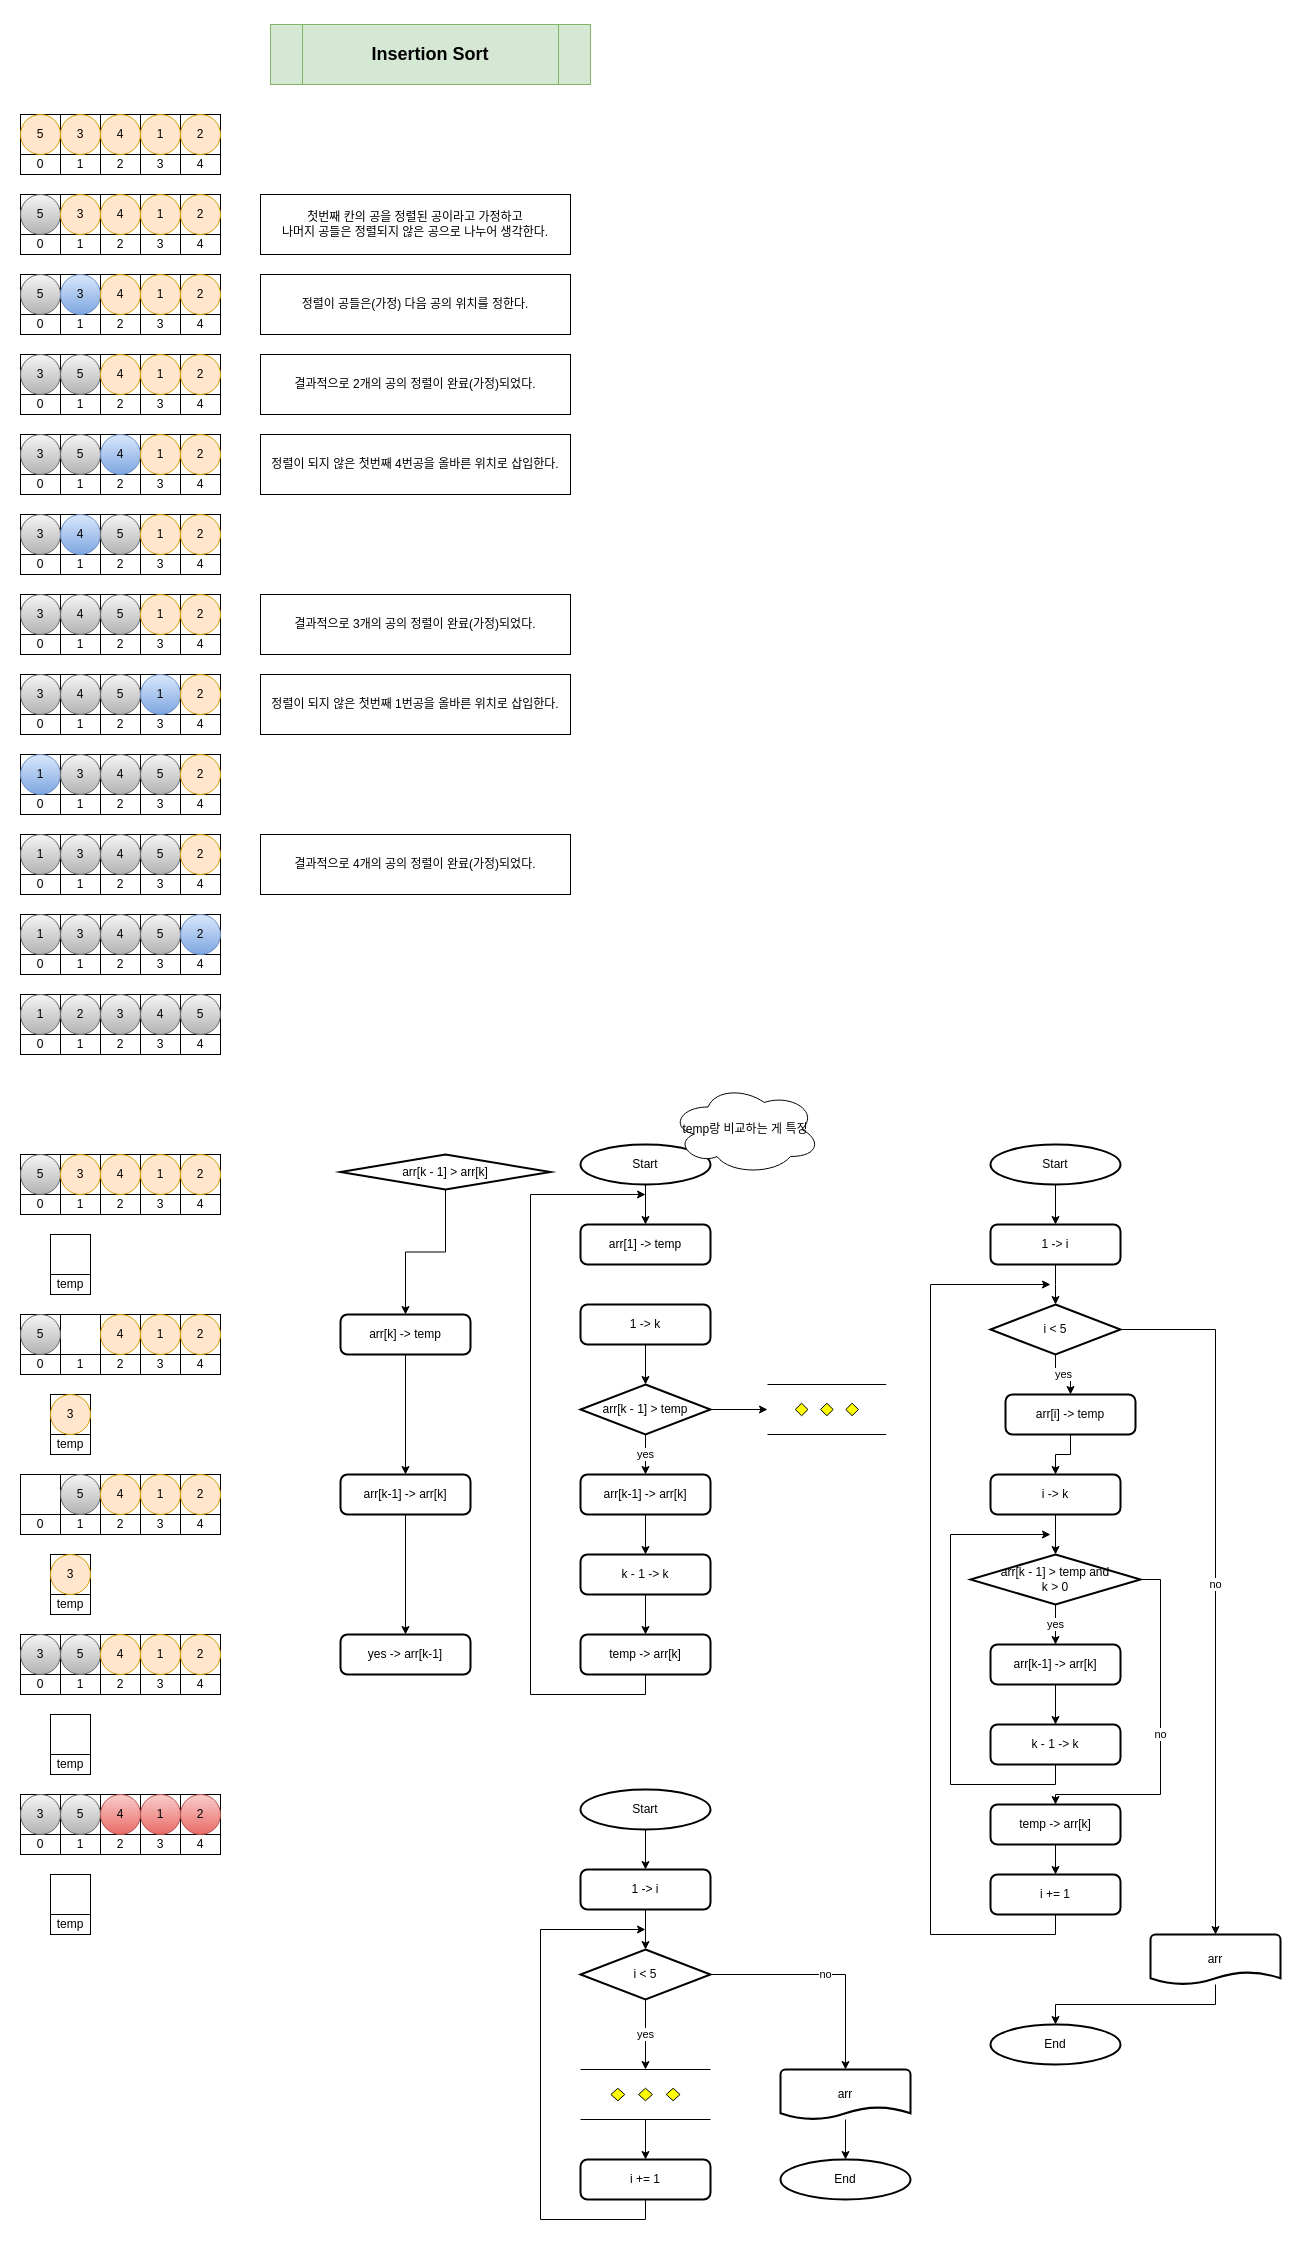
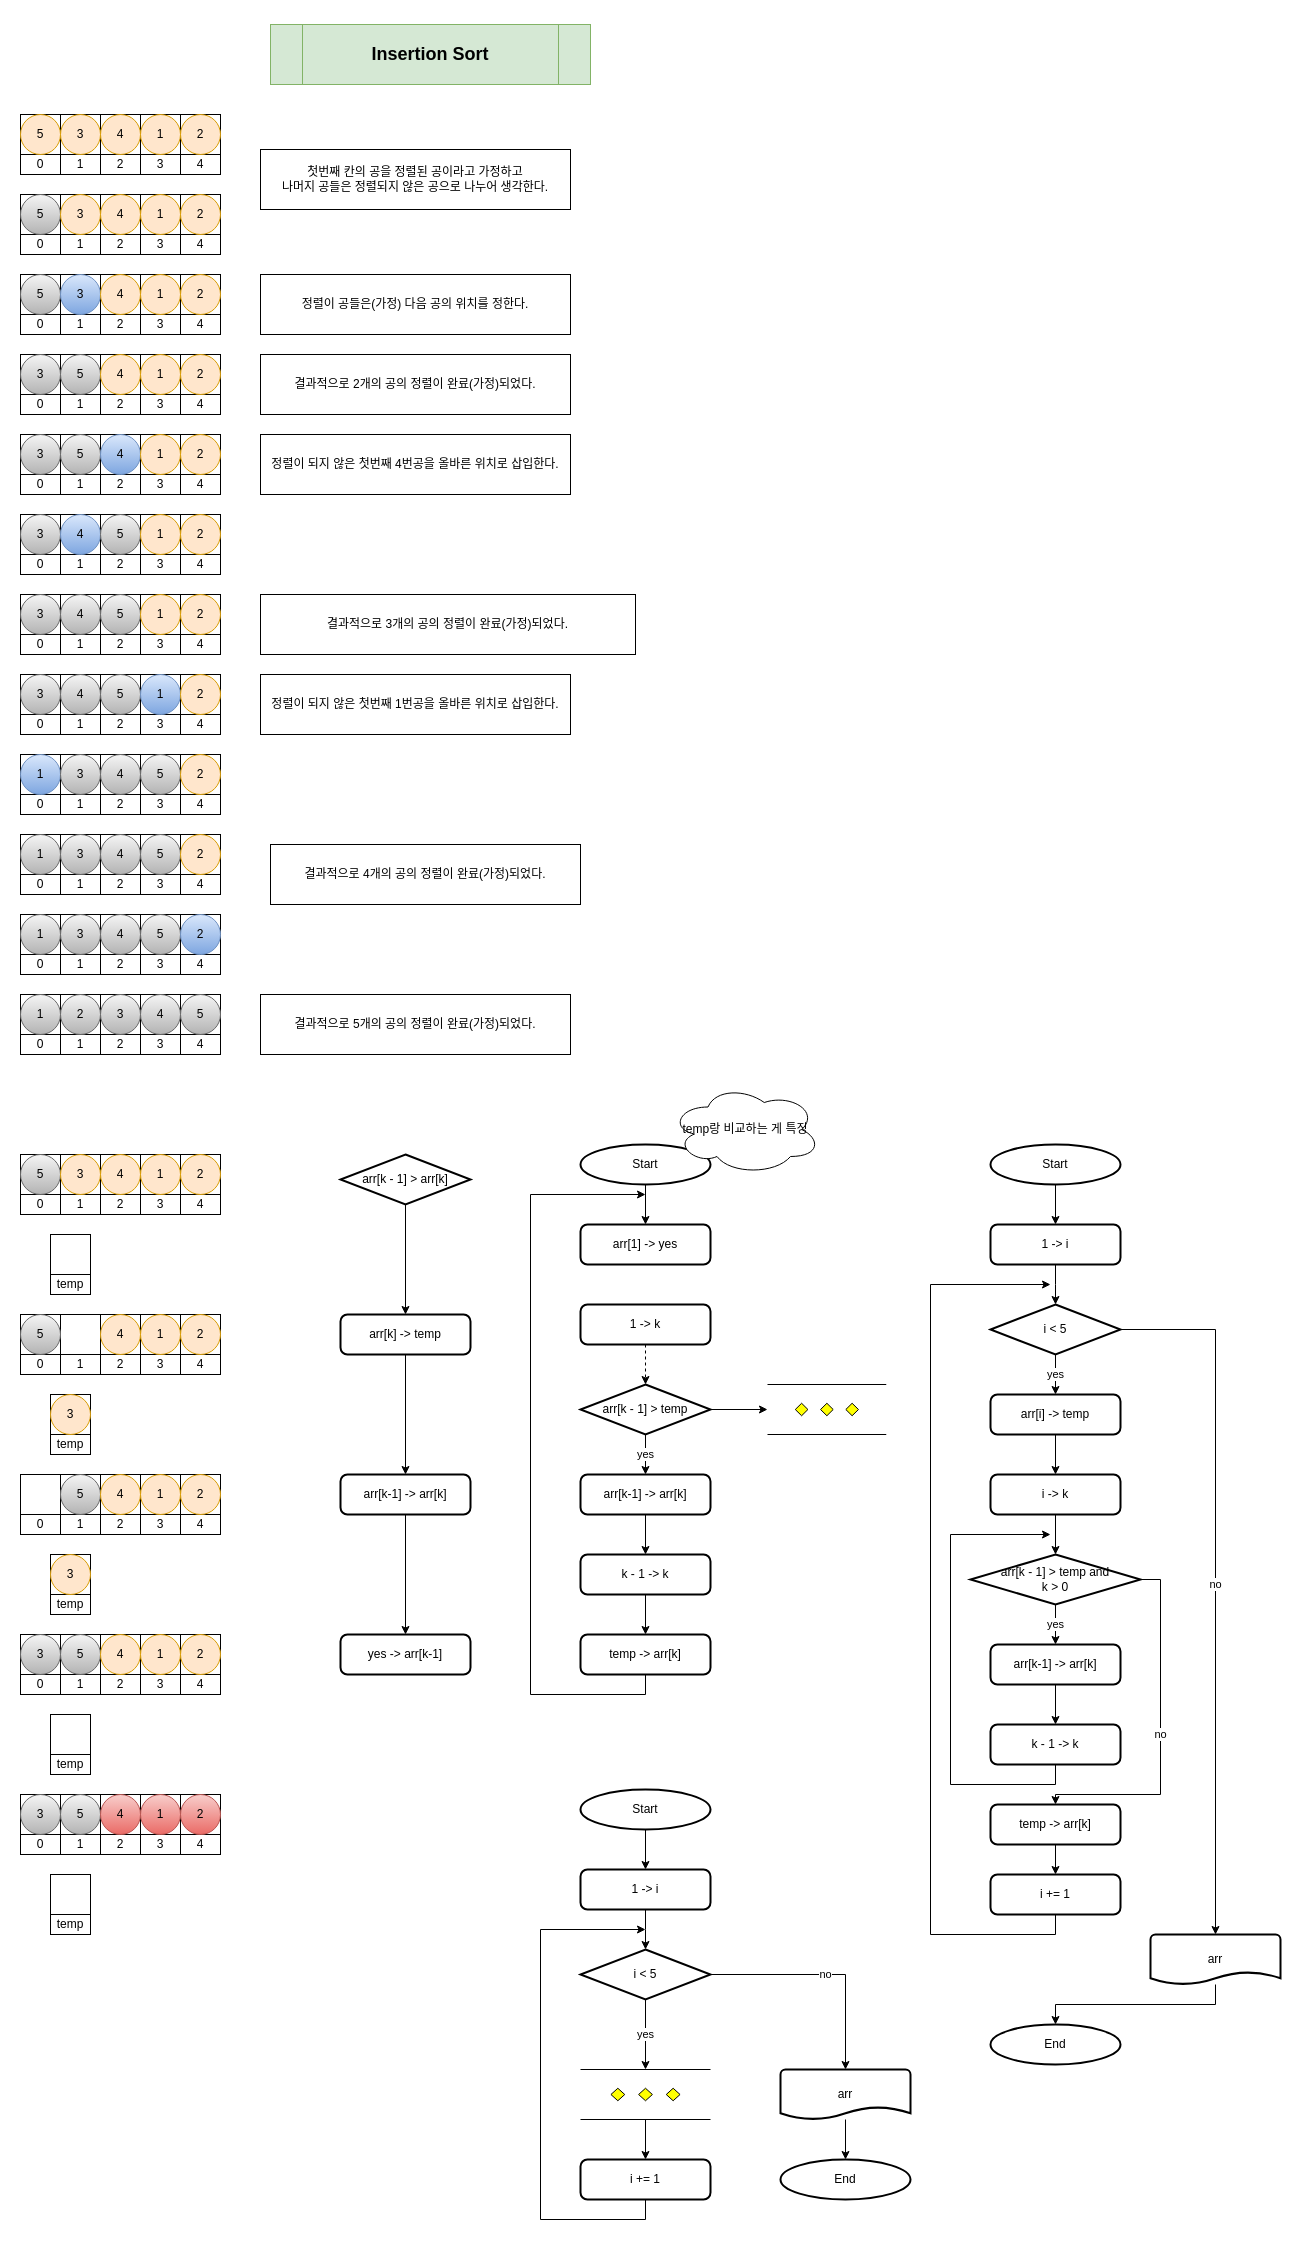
(416, 225) -> (416, 180)
(416, 625) -> (448, 625)
(416, 865) -> (426, 875)
none -> (416, 1025)
(446, 1172) -> (406, 1180)
(646, 1245) -> (646, 1245)
(646, 1361) -> (646, 1361)
(1071, 1415) -> (1056, 1415)
